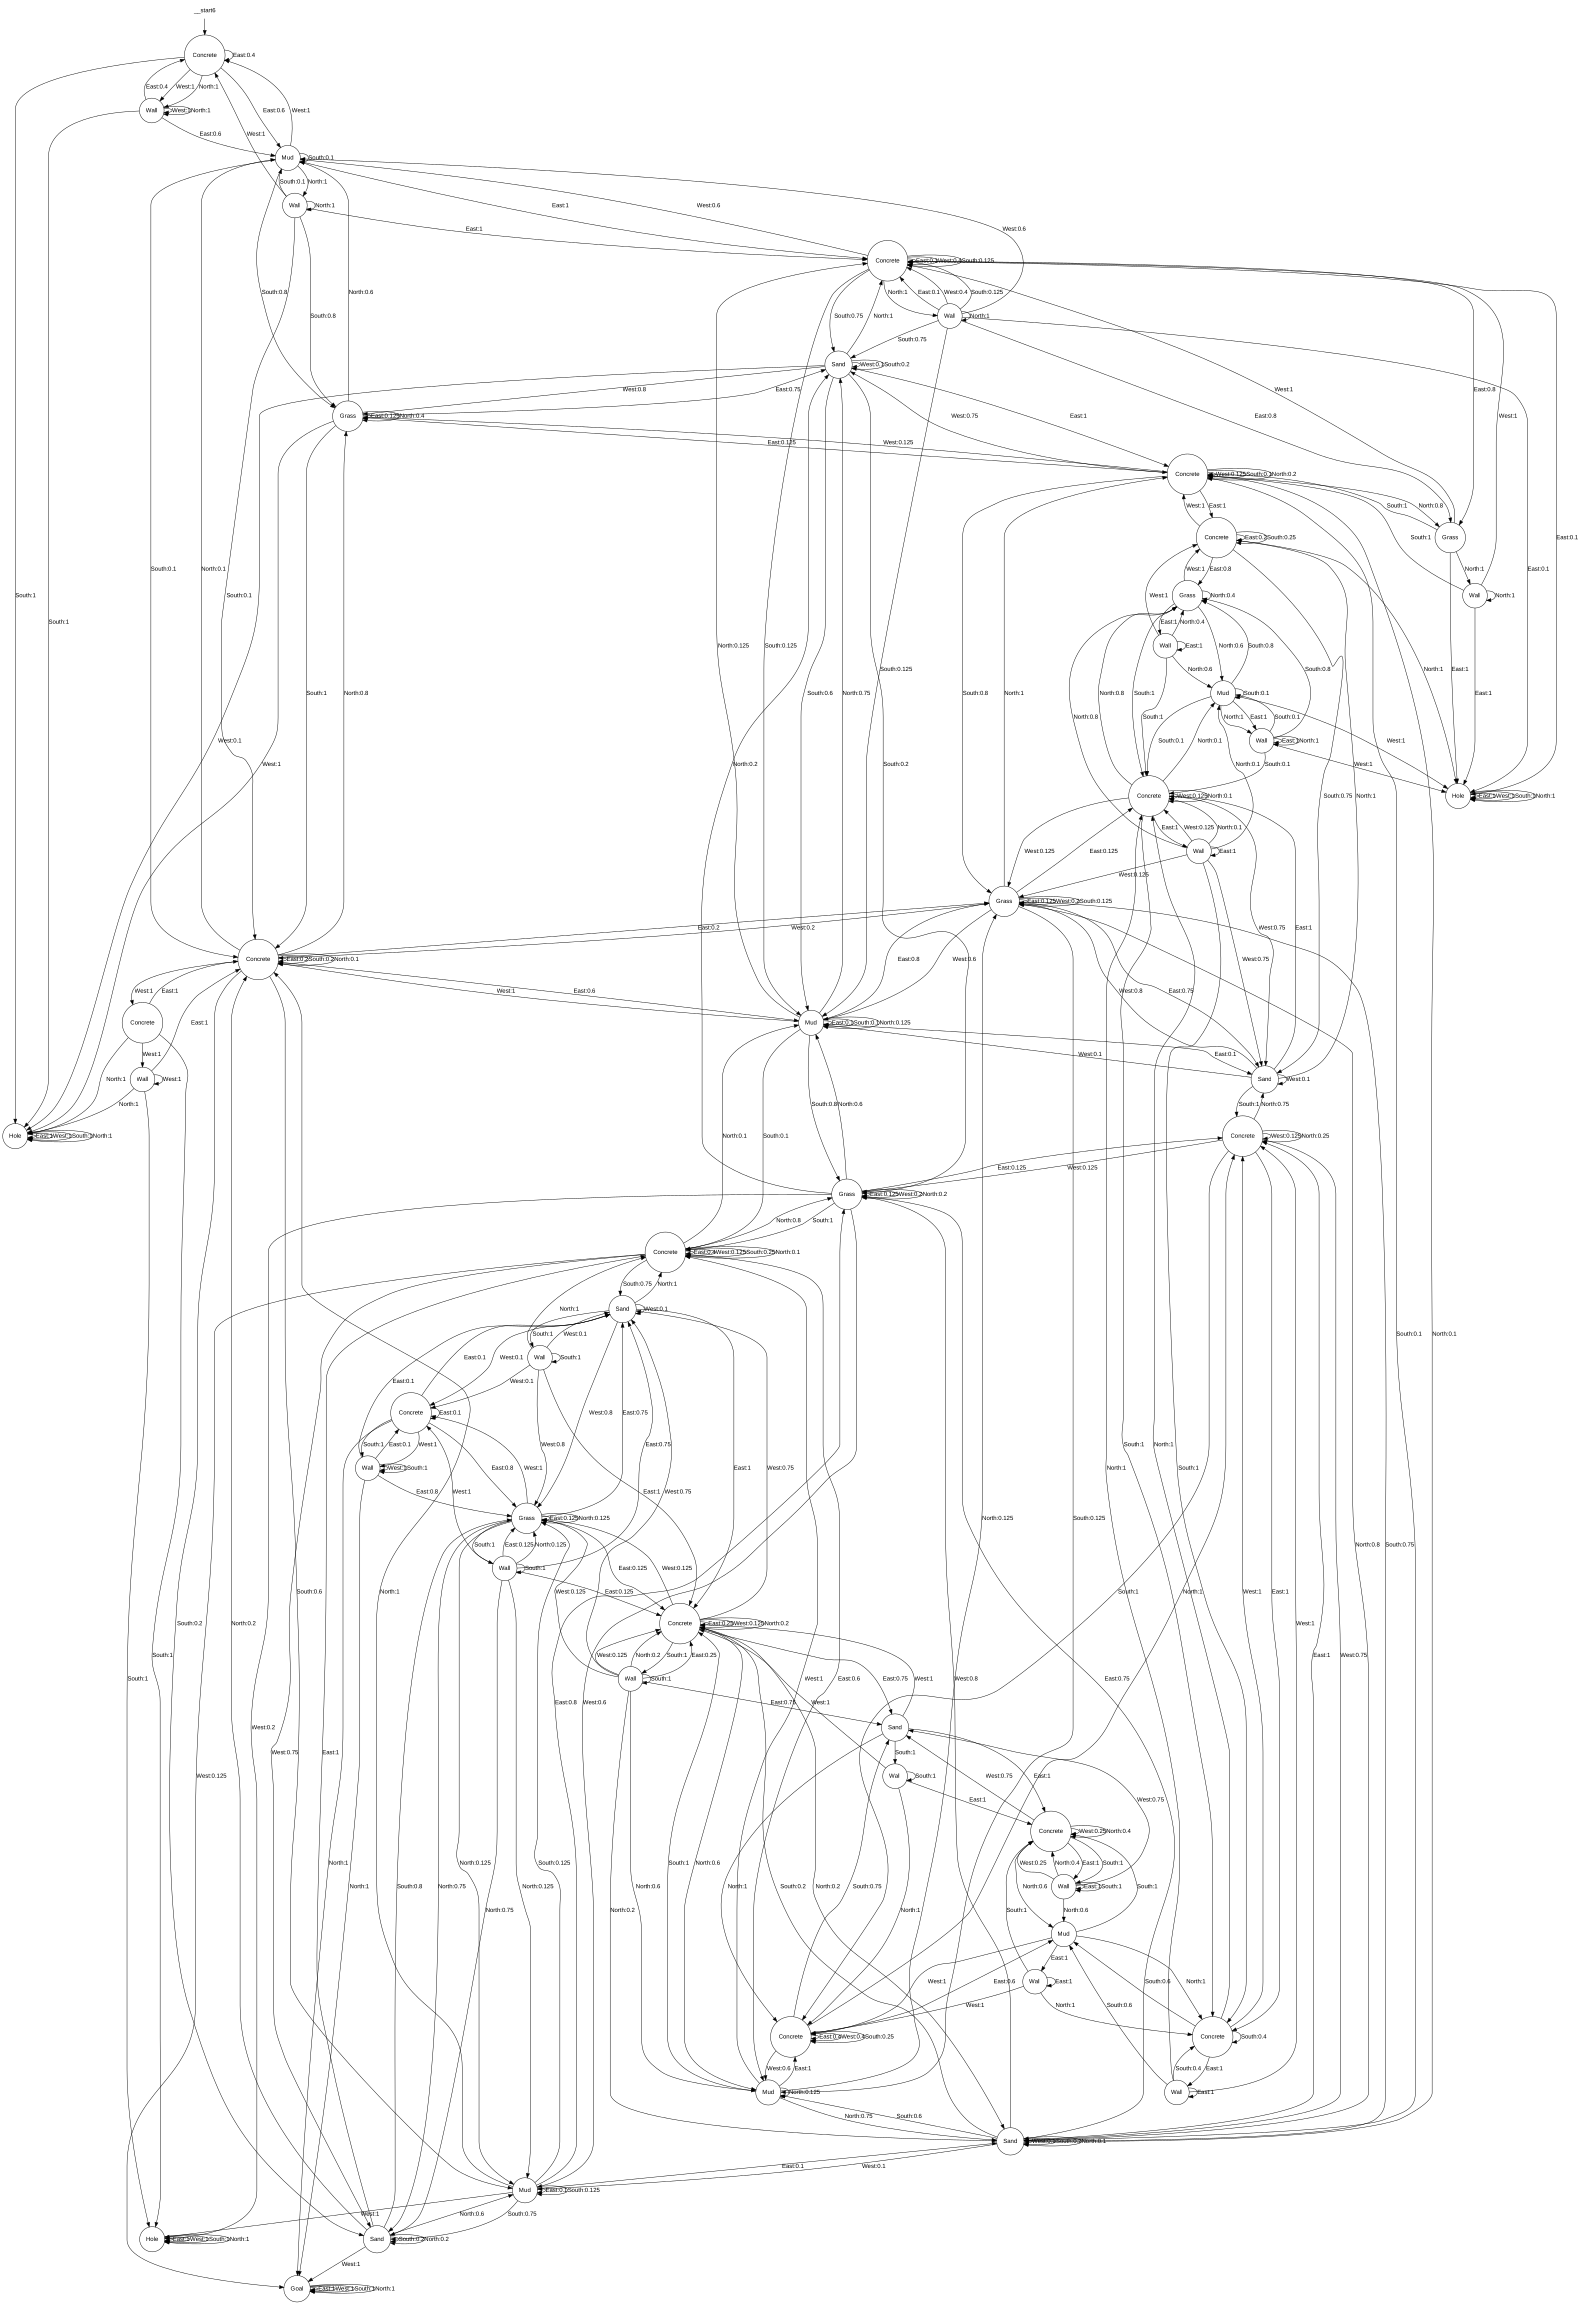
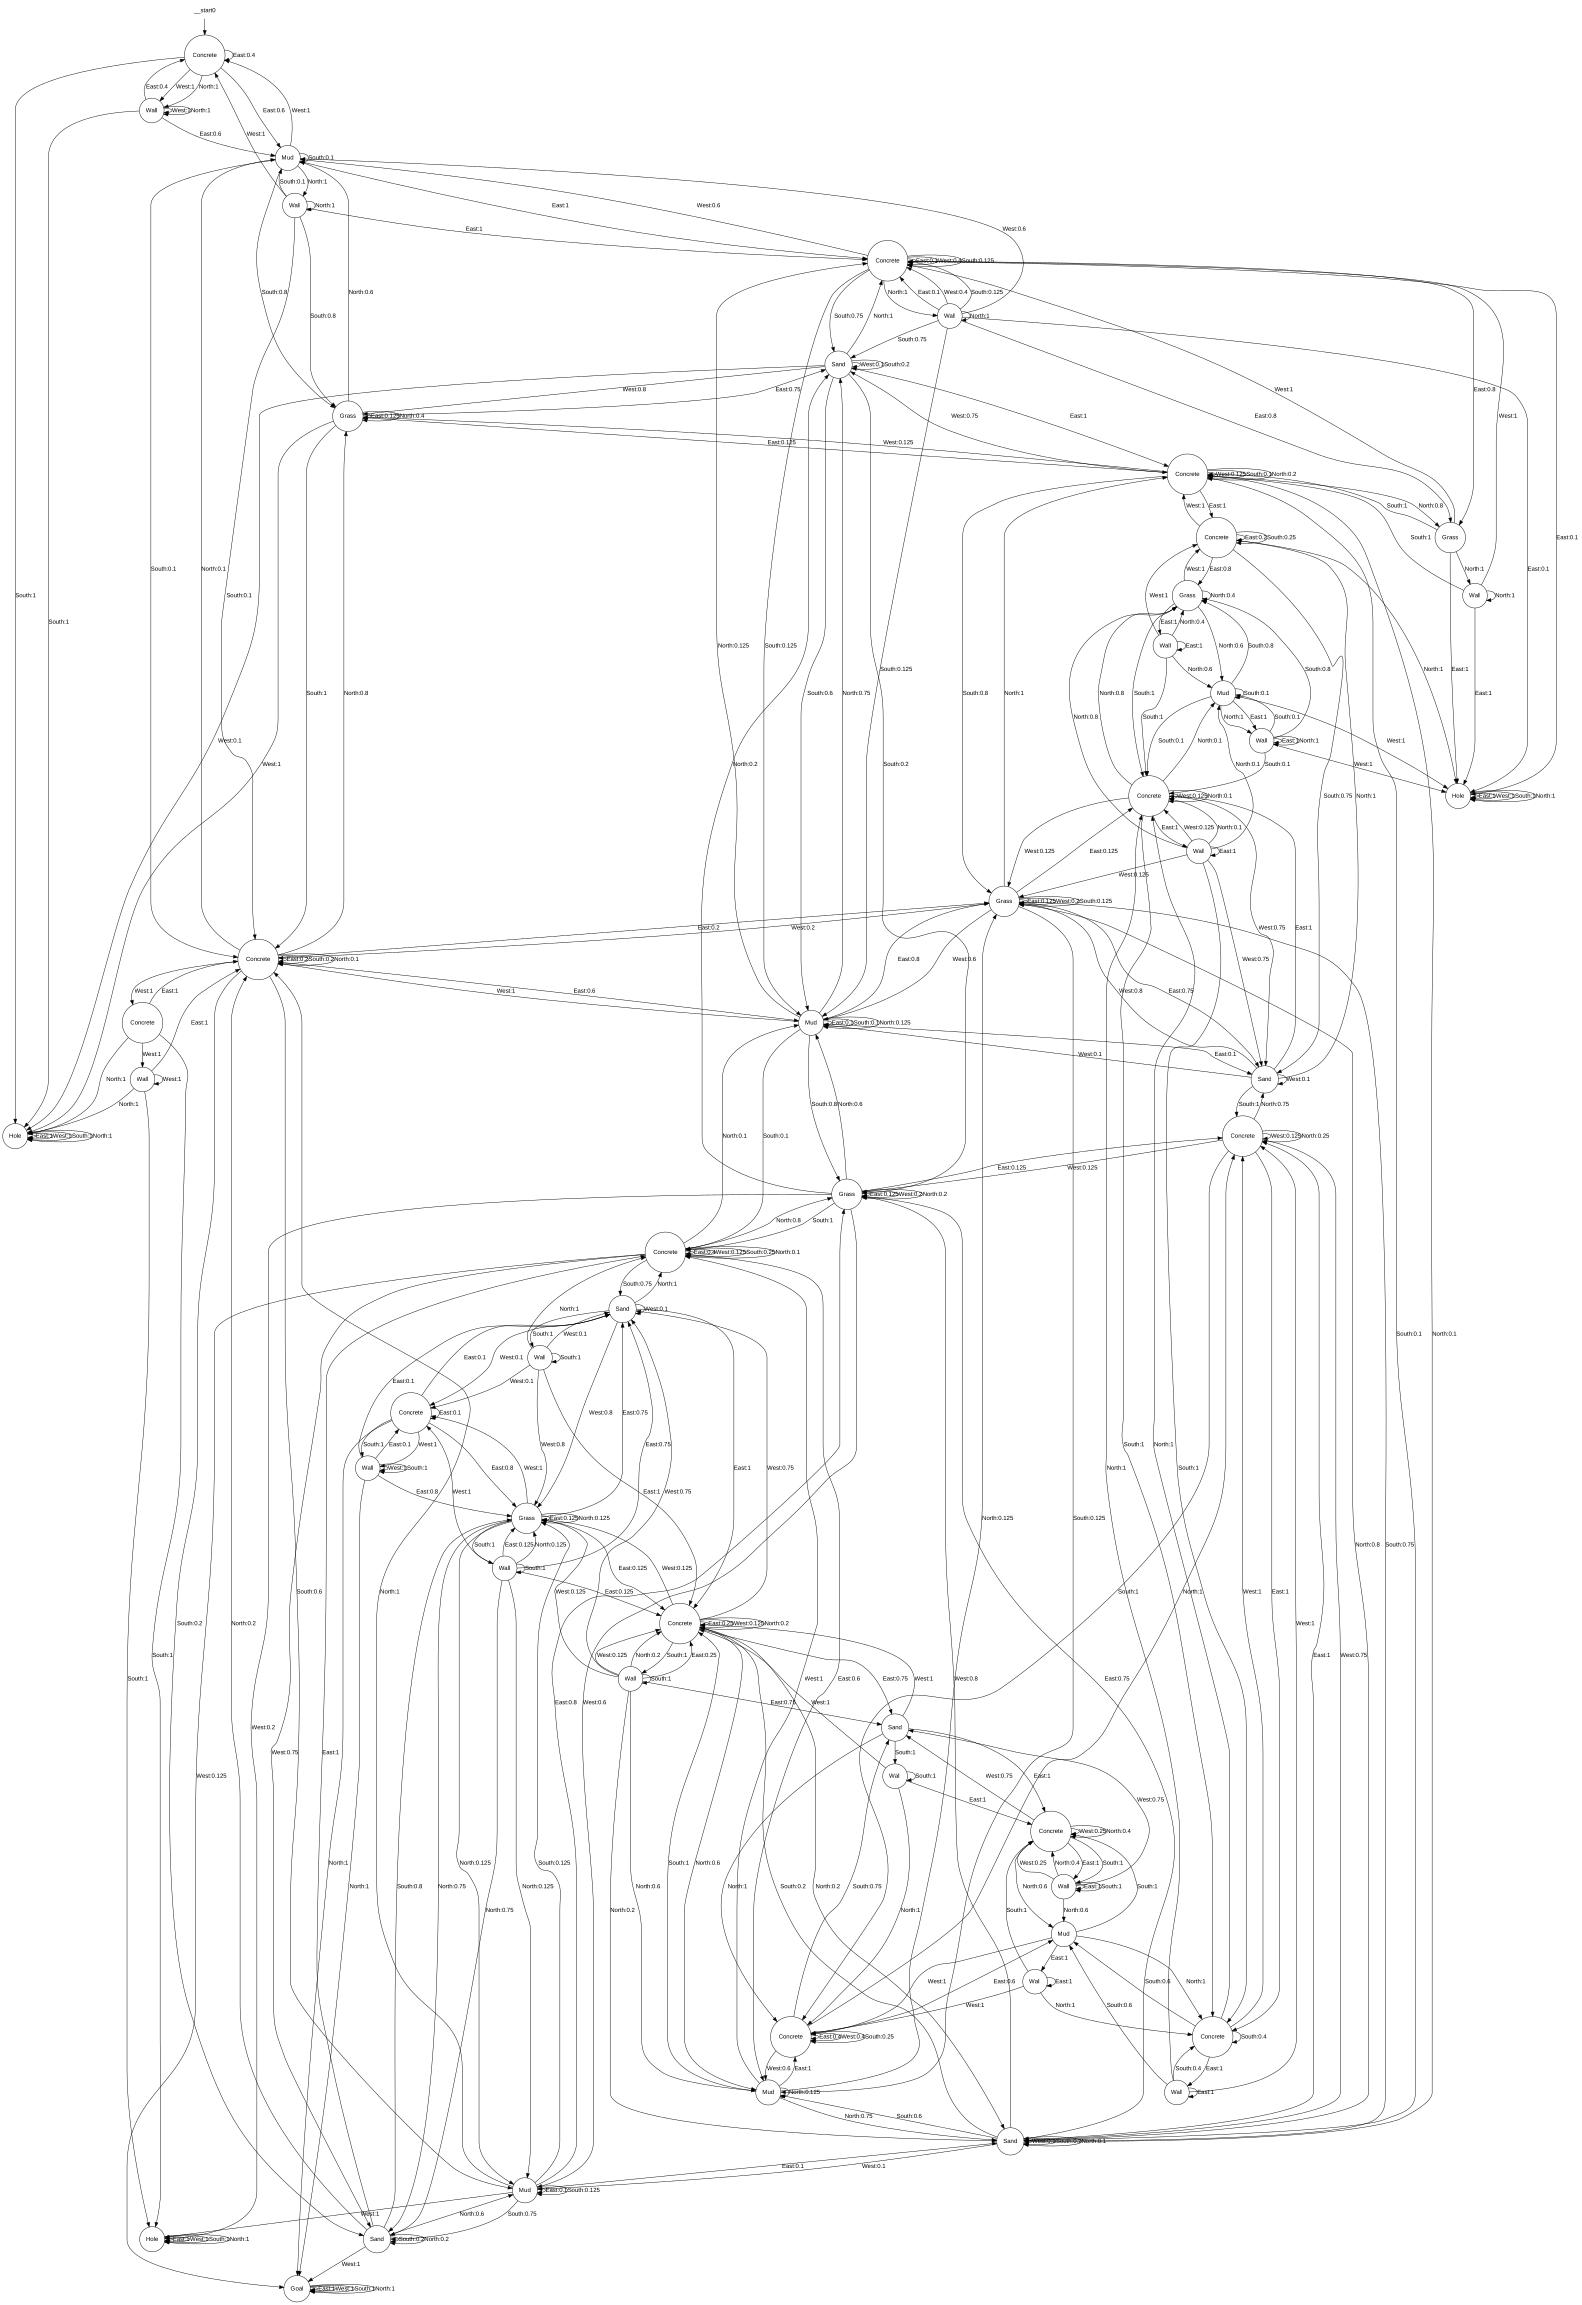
(205, 11) -> (205, 11)
